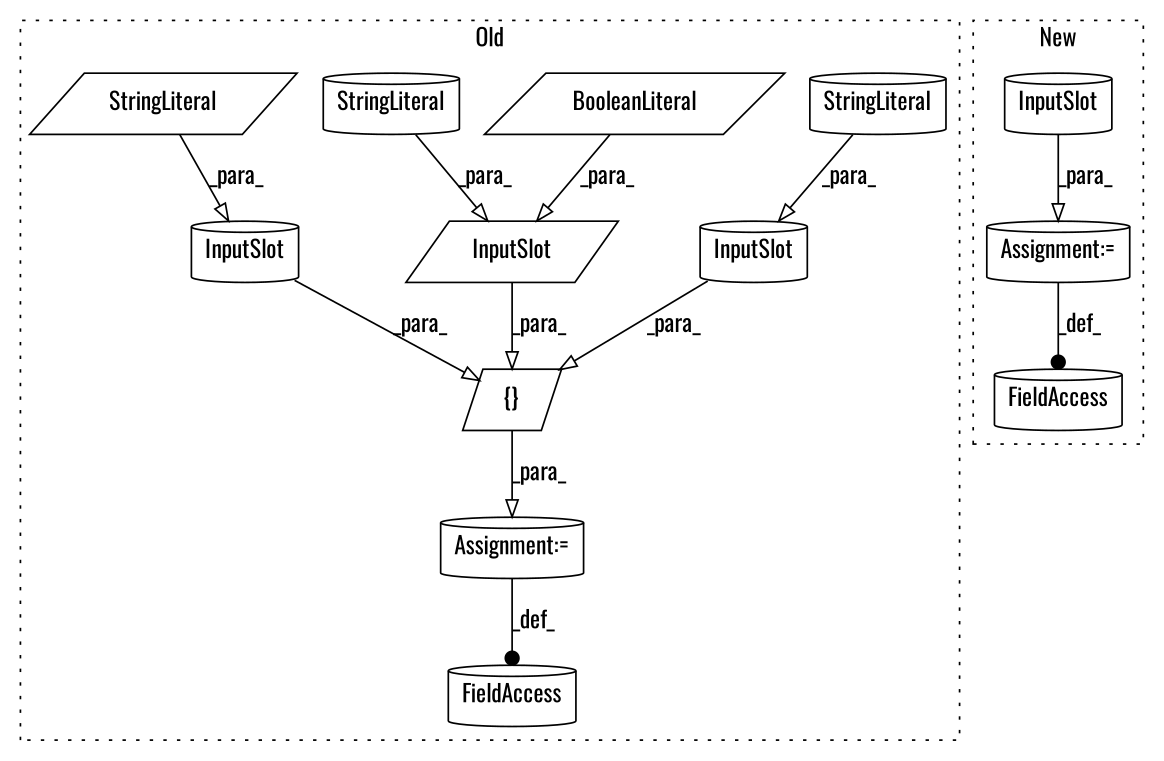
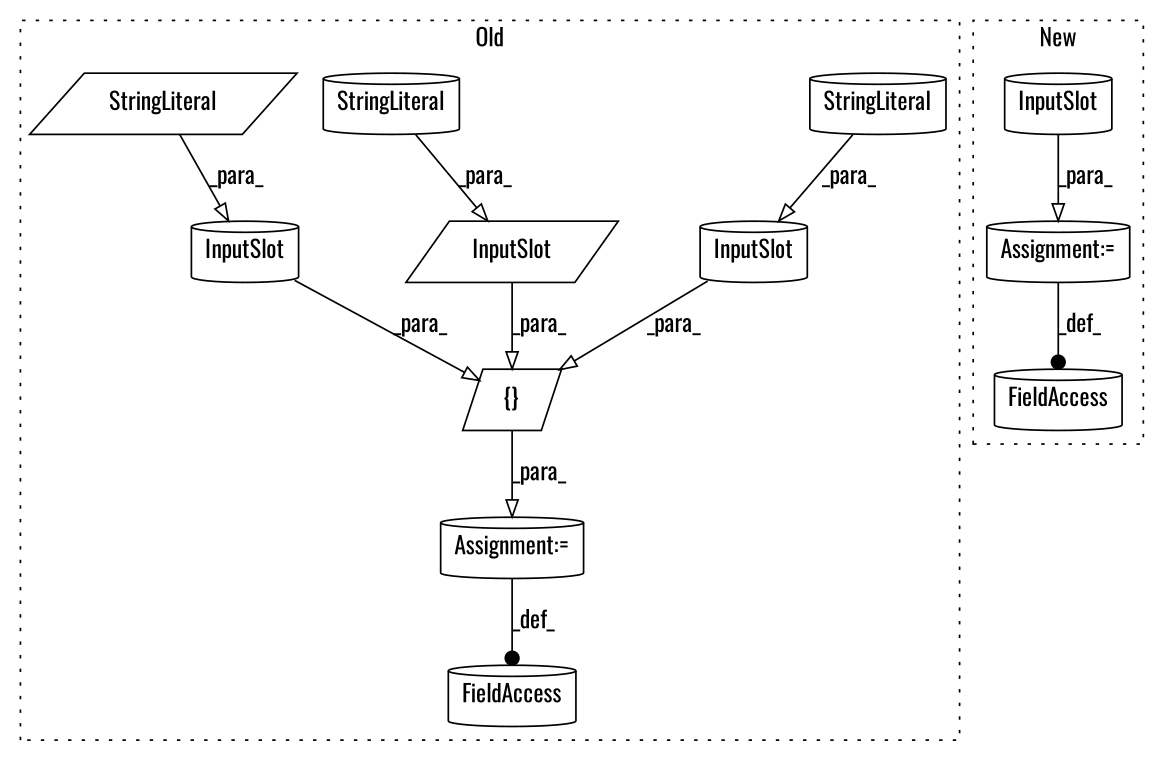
(635, 104) -> none
